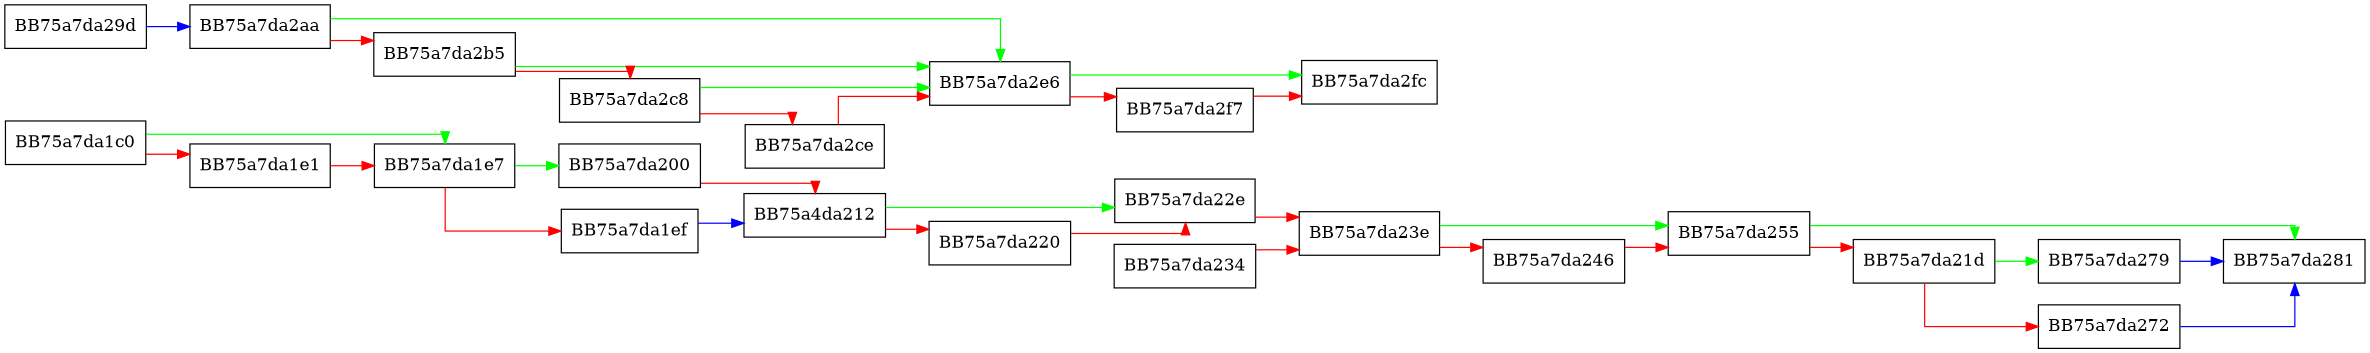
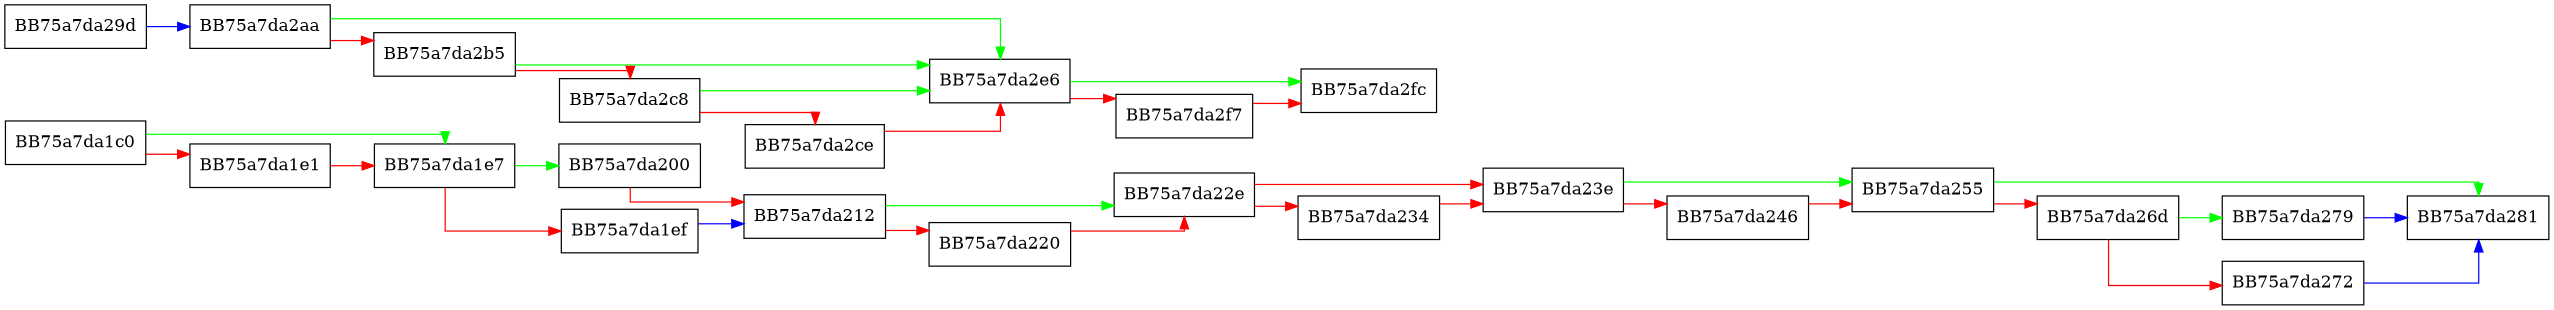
none -> (1270, 206)
(815, 215) -> (815, 217)
(1924, 261) -> (2108, 218)
